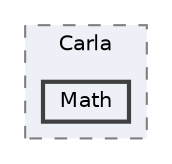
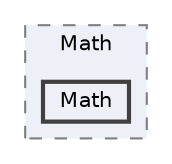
(86, 45) -> (86, 45)
